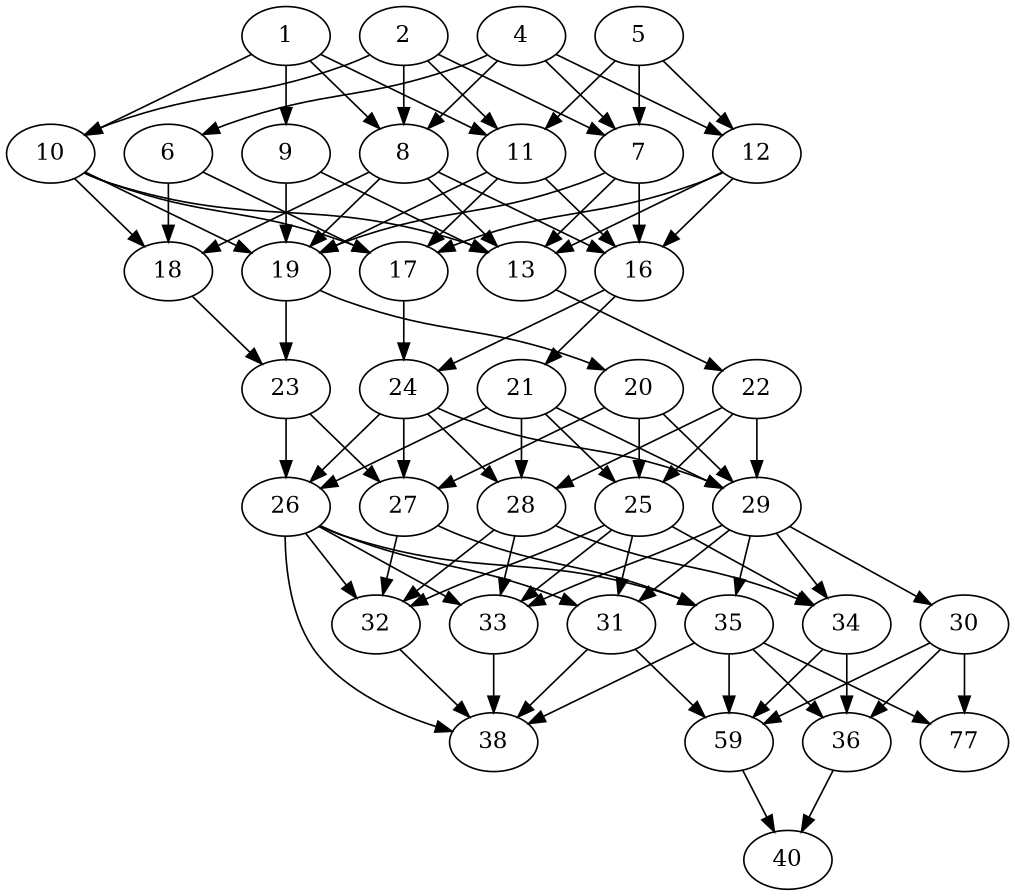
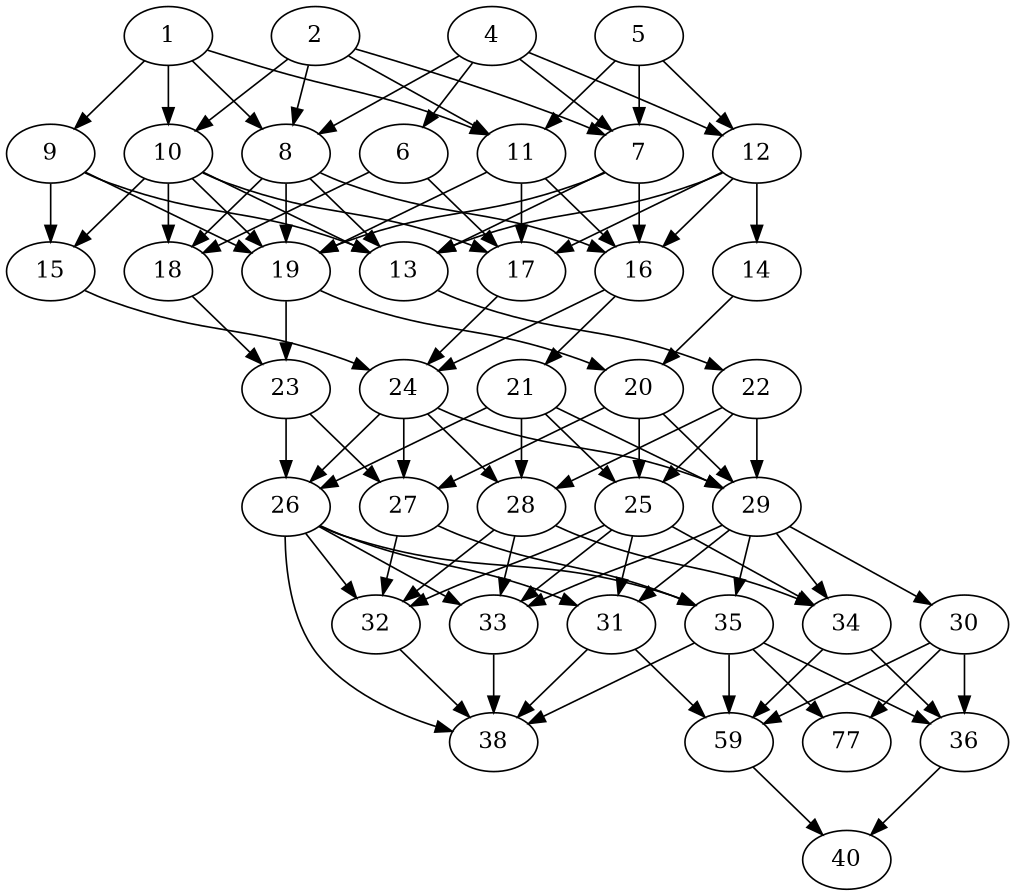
none -> (51, 271)
none -> (757, 271)
